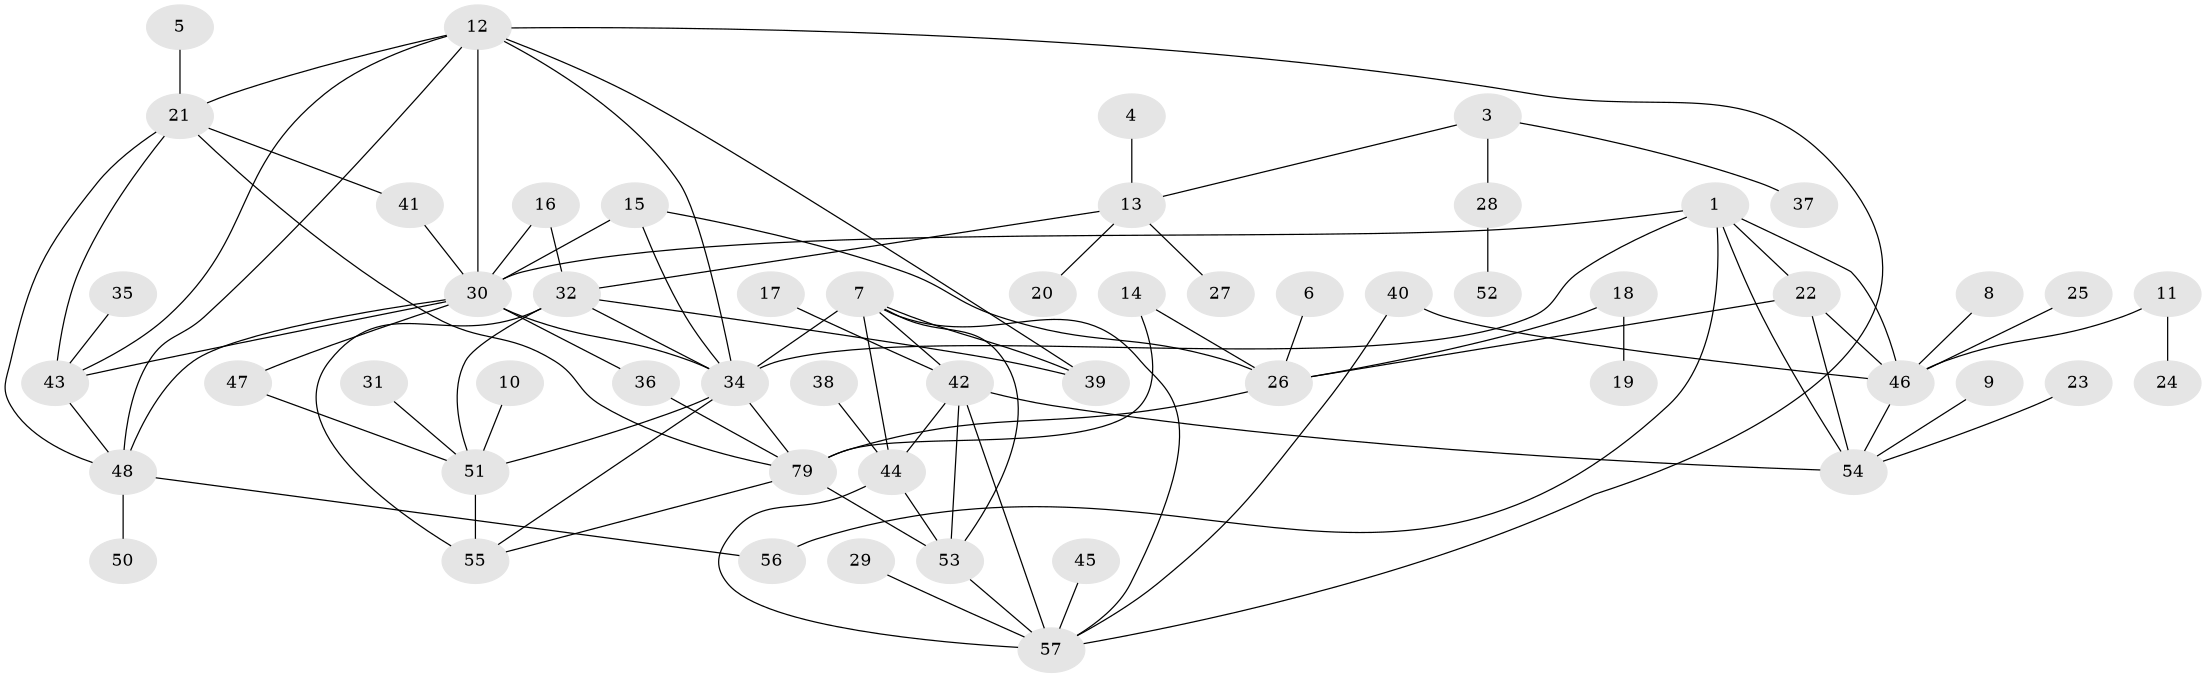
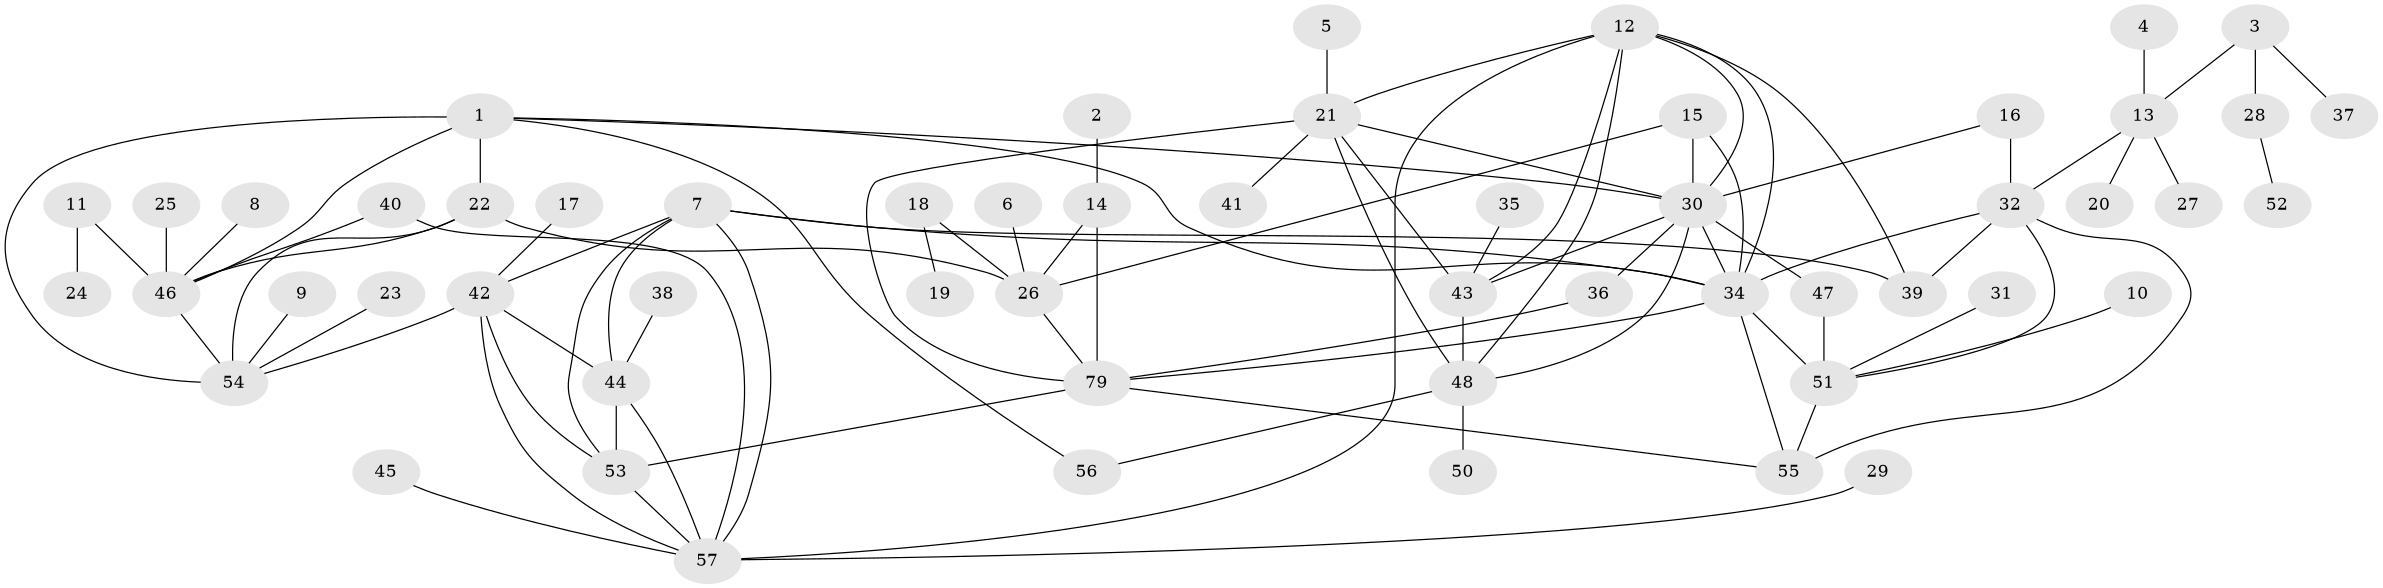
none -> (1097, 116)
(444, 250) -> (1502, 159)
